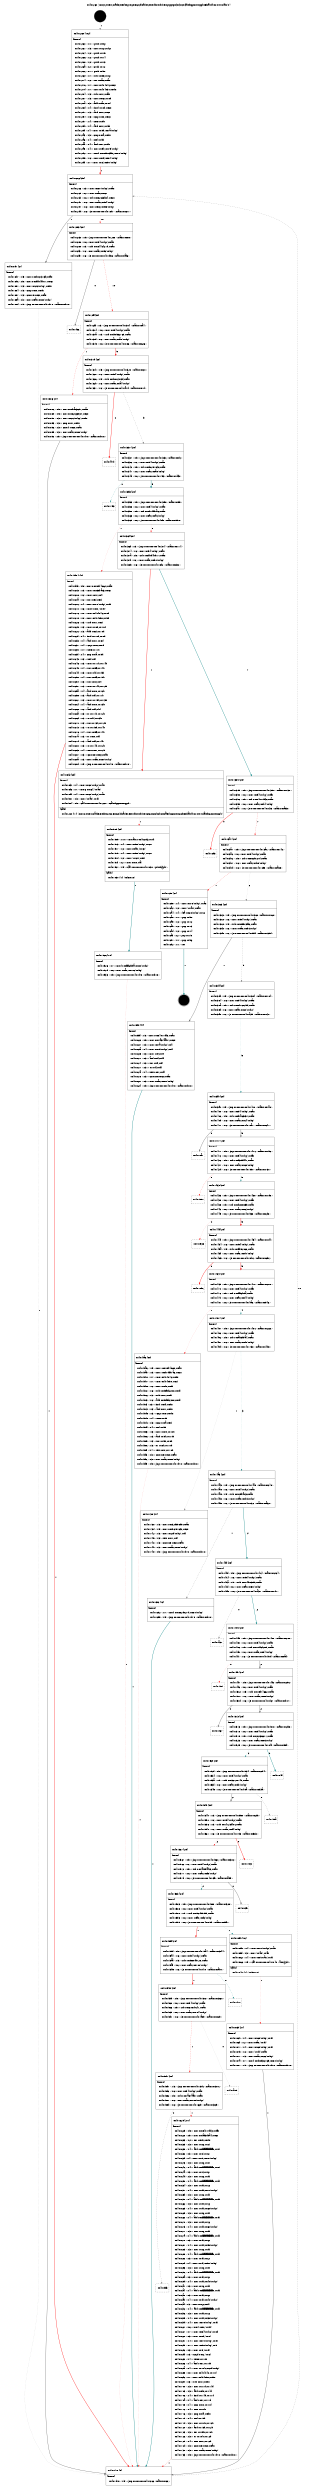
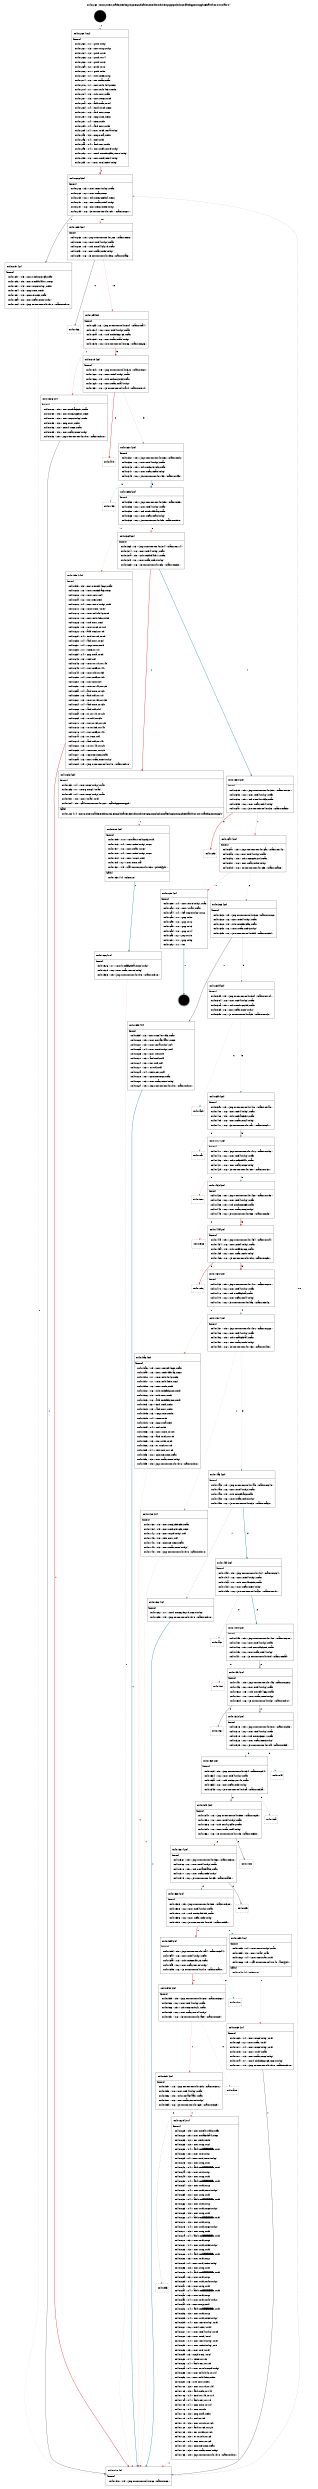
none -> (198, 1111)
(205, 1139) -> (205, 1139)
(271, 1760) -> (271, 1760)
(240, 1848) -> (240, 1848)
none -> (145, 2009)
